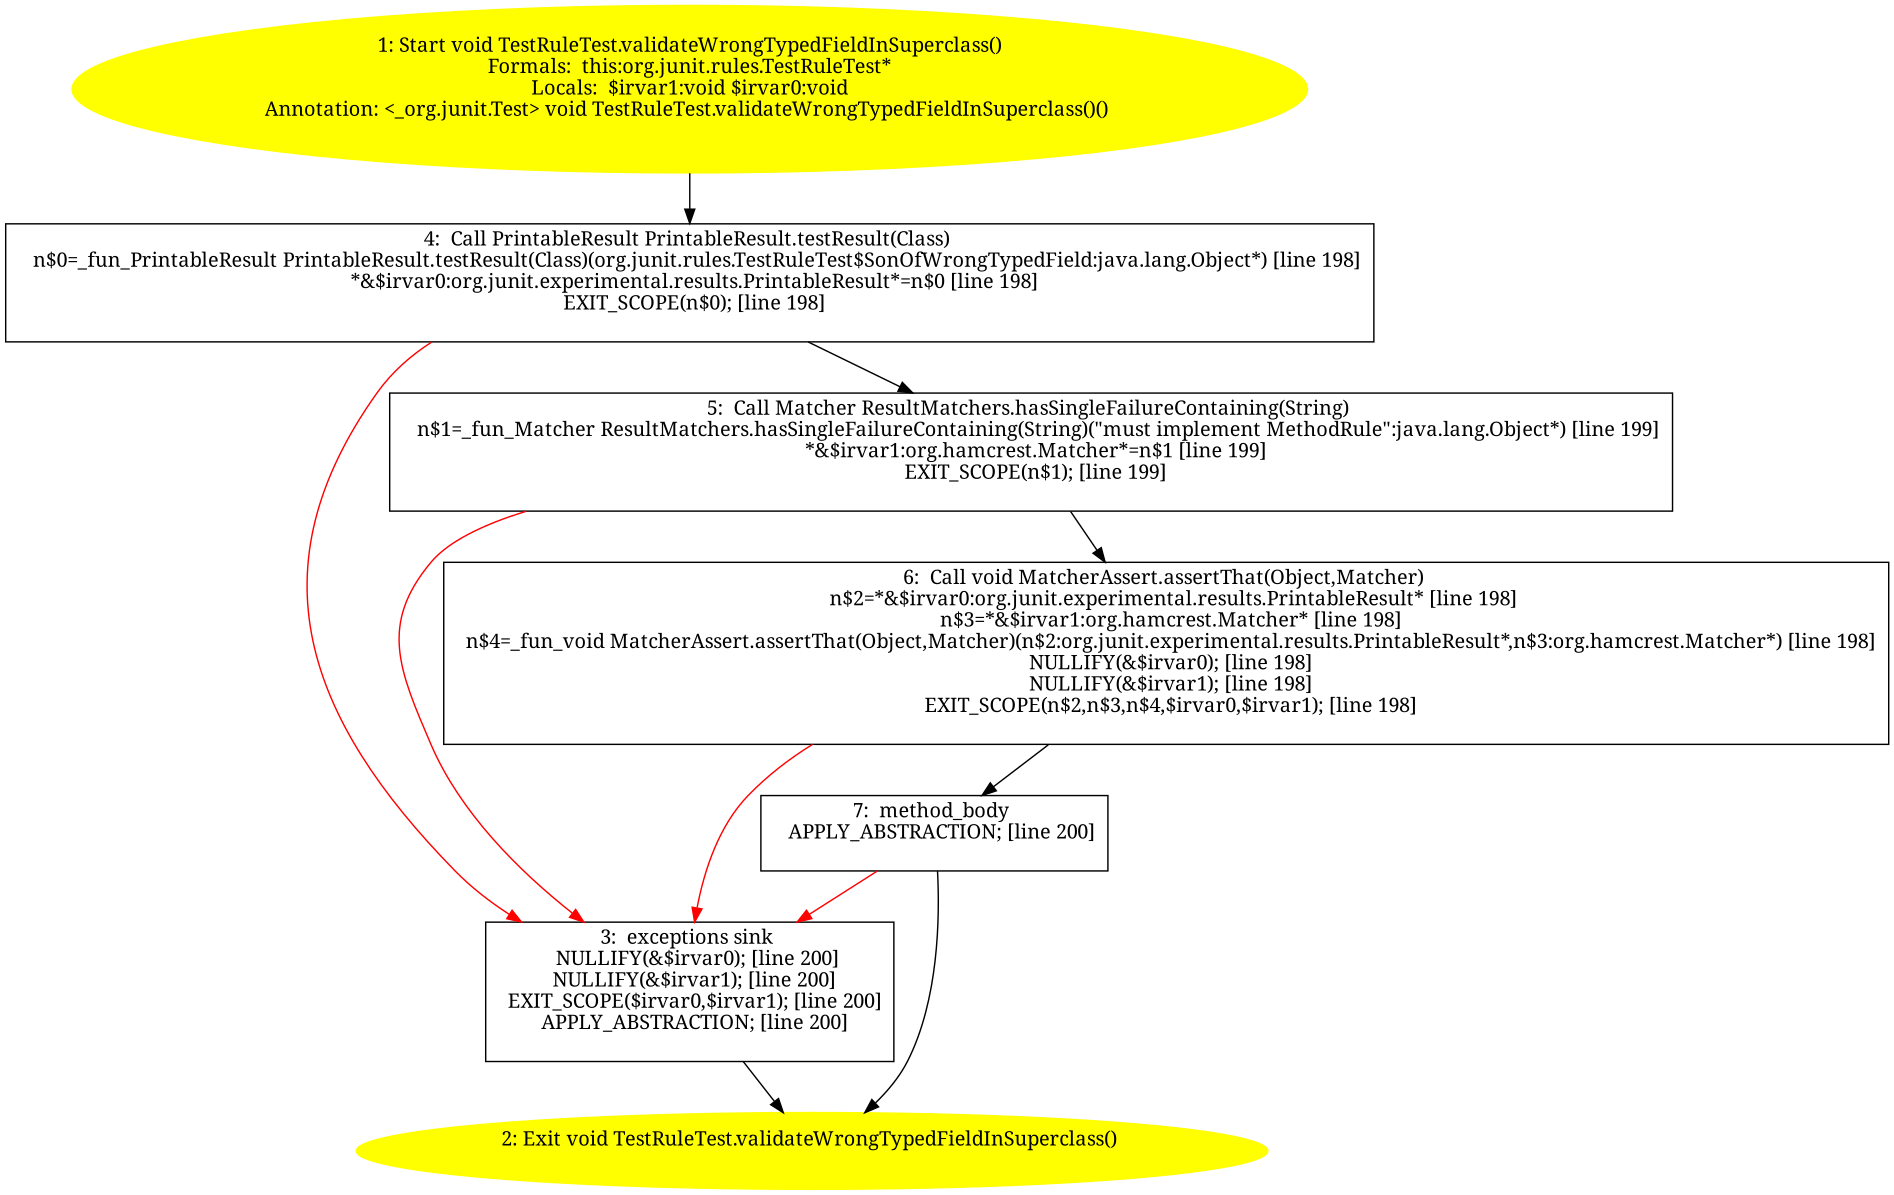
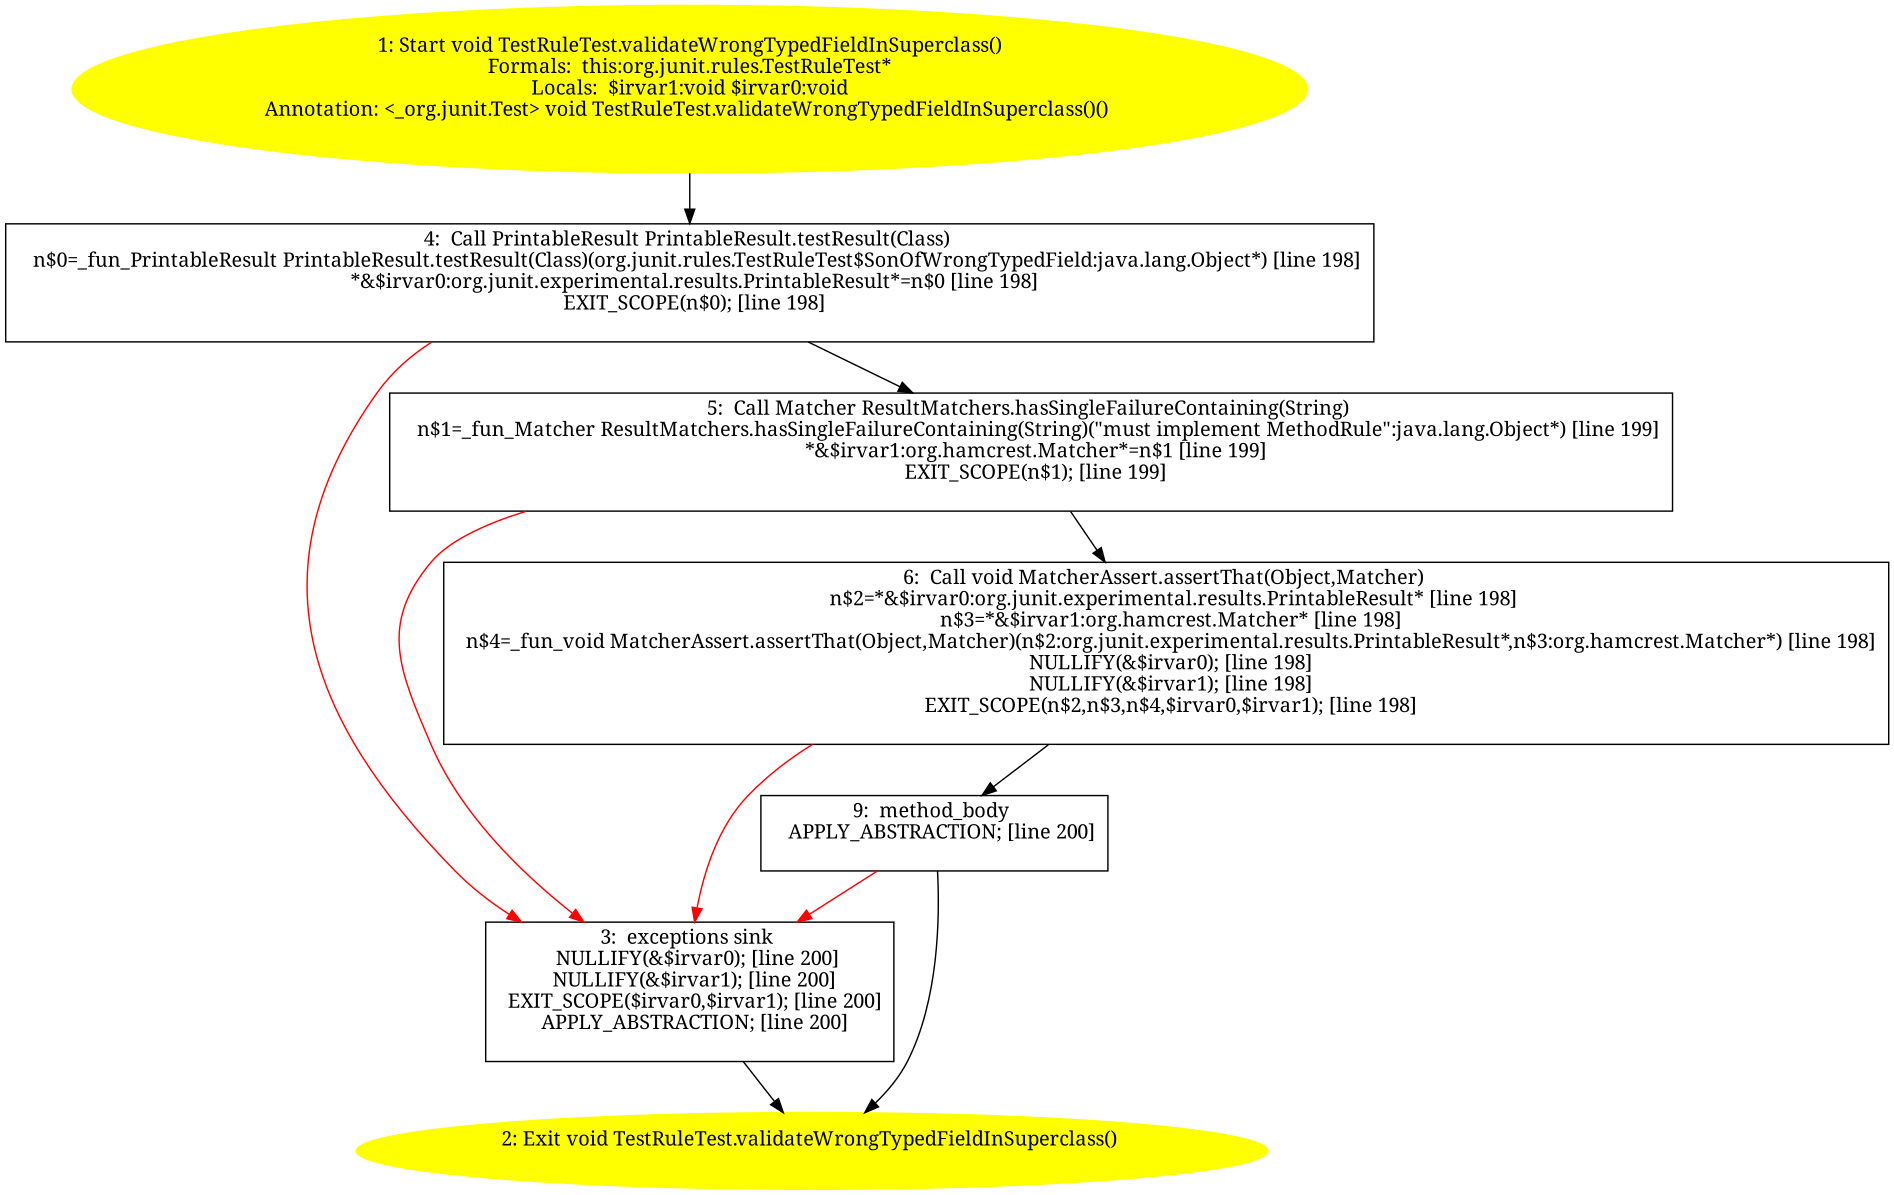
(934, 833) -> (934, 833)
